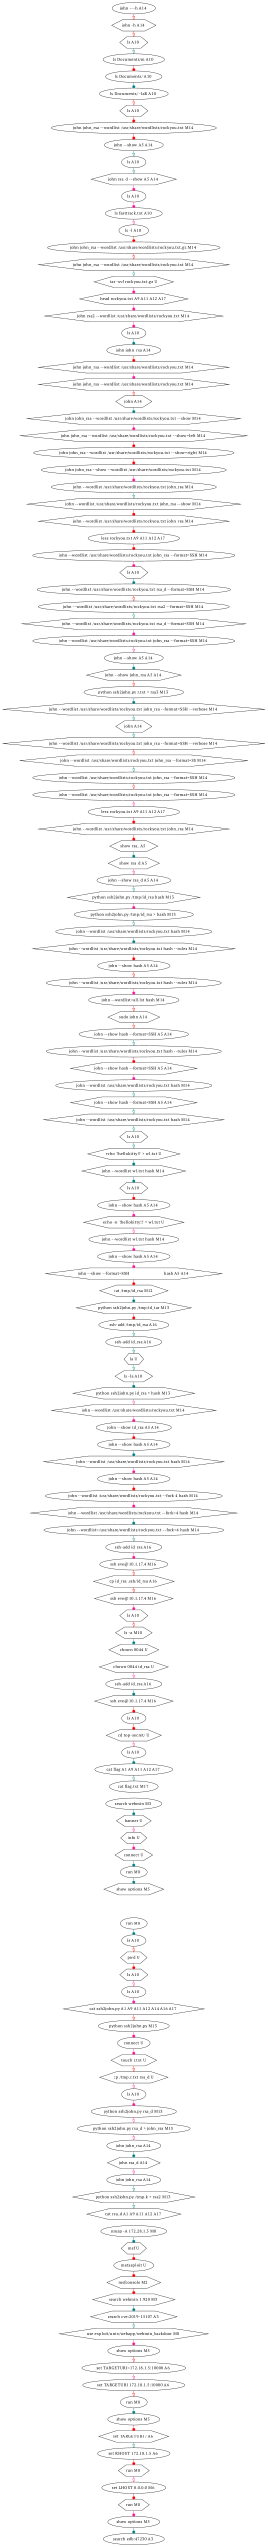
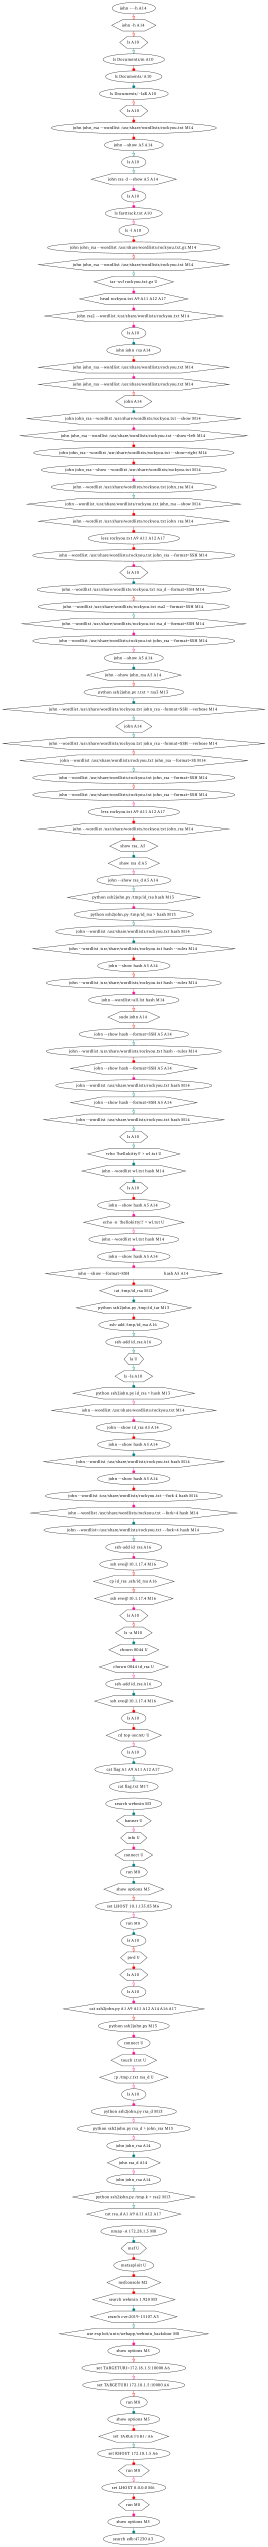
none -> (134, 1657)
none -> (134, 1906)
(134, 2067) -> (134, 2067)
